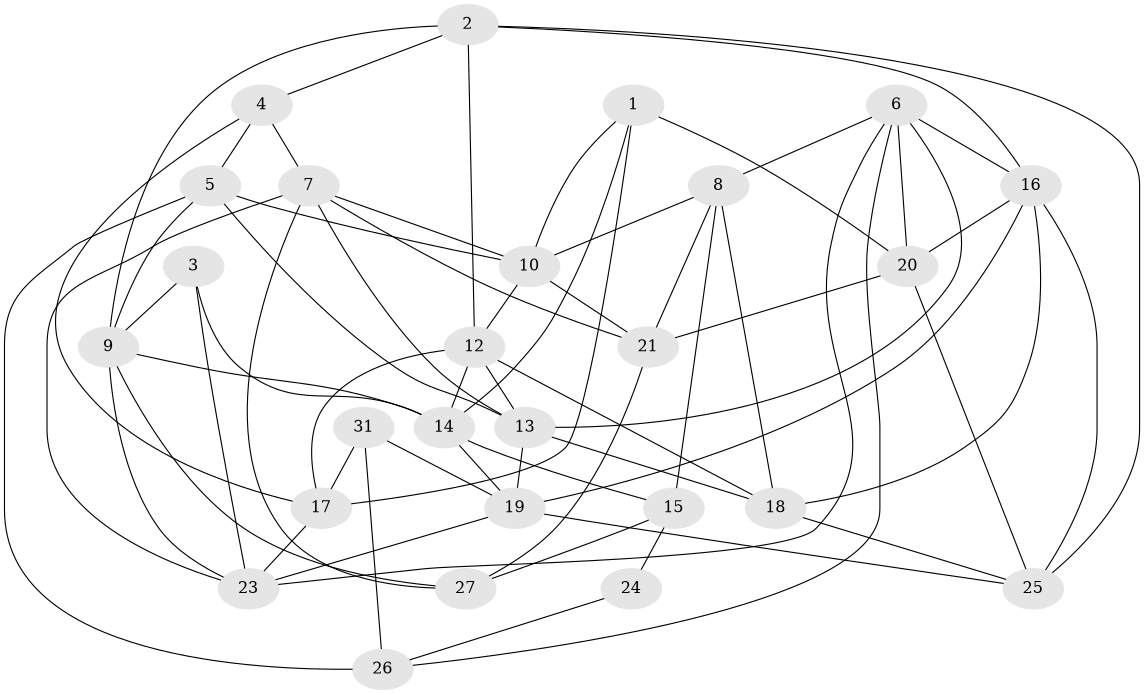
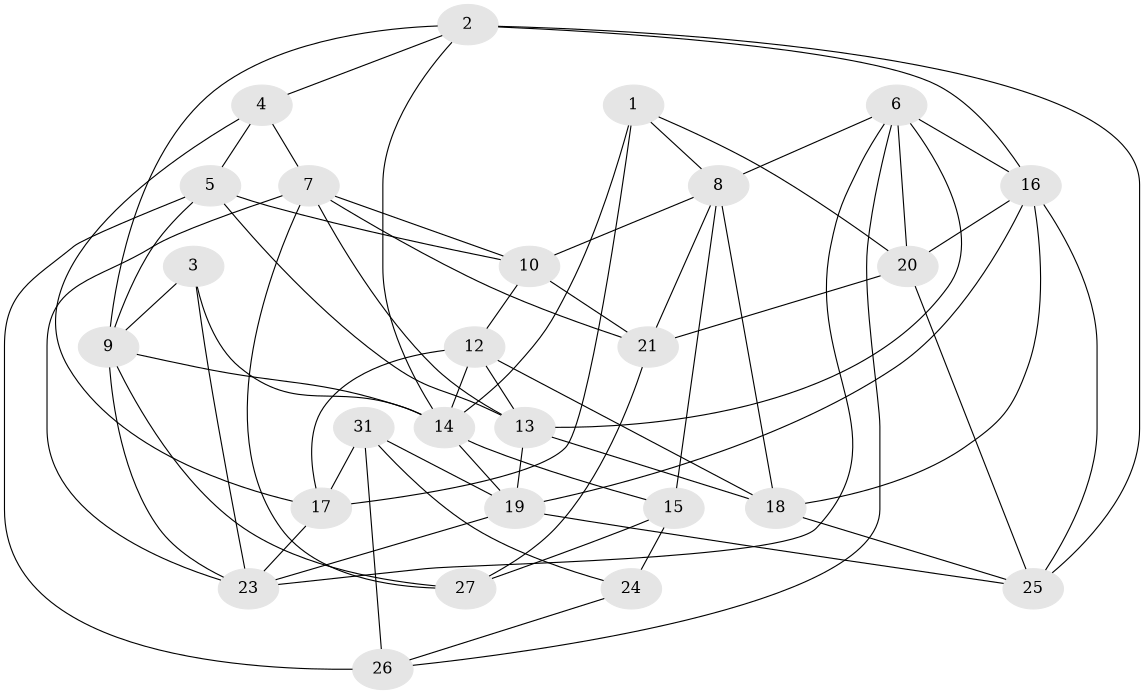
(567, 179) -> (676, 146)
(471, 186) -> (383, 221)
none -> (480, 531)
